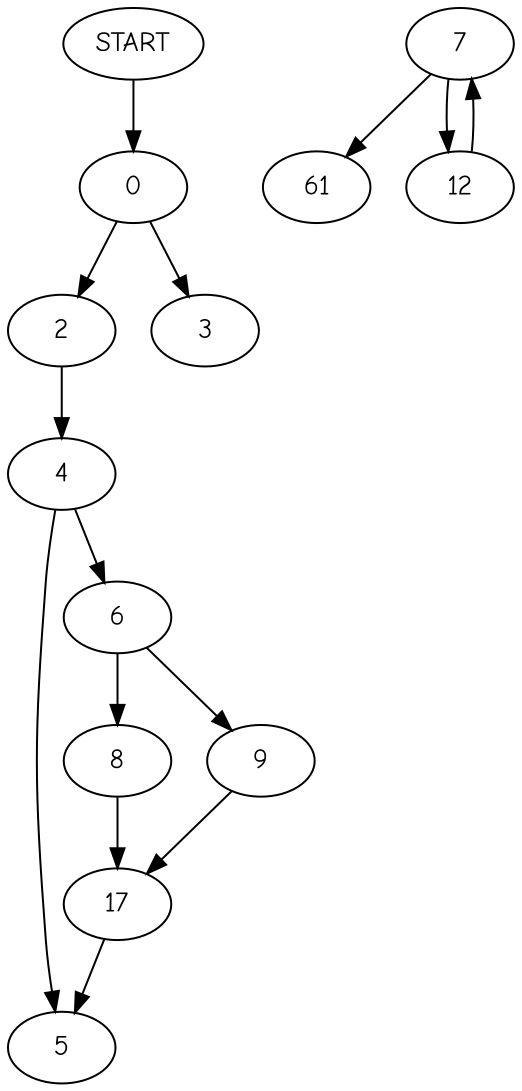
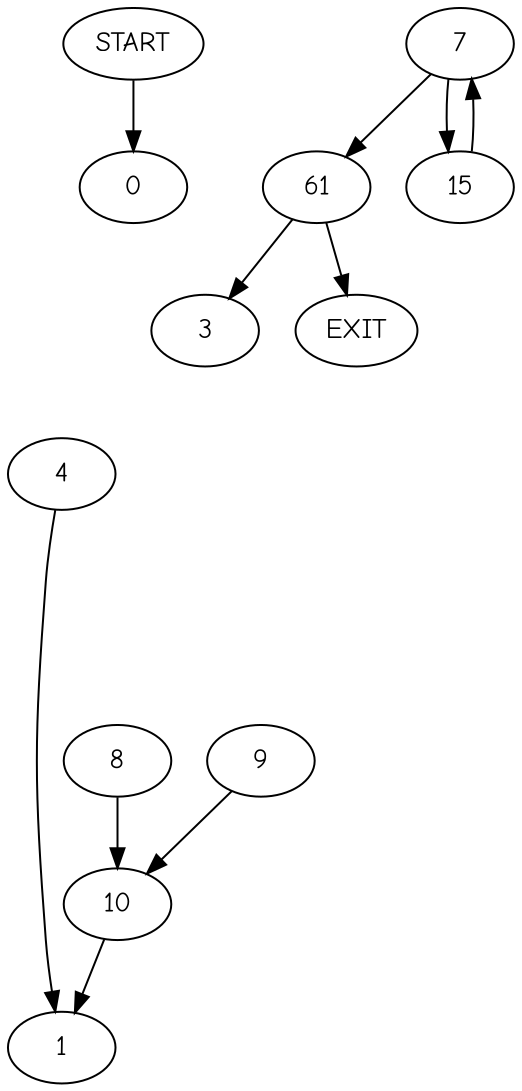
(460, 187) -> (460, 187)
(165, 250) -> (267, 251)
(62, 331) -> none
none -> (357, 331)
(118, 617) -> none
(118, 904) -> (118, 904)
(62, 1048) -> (62, 1048)
